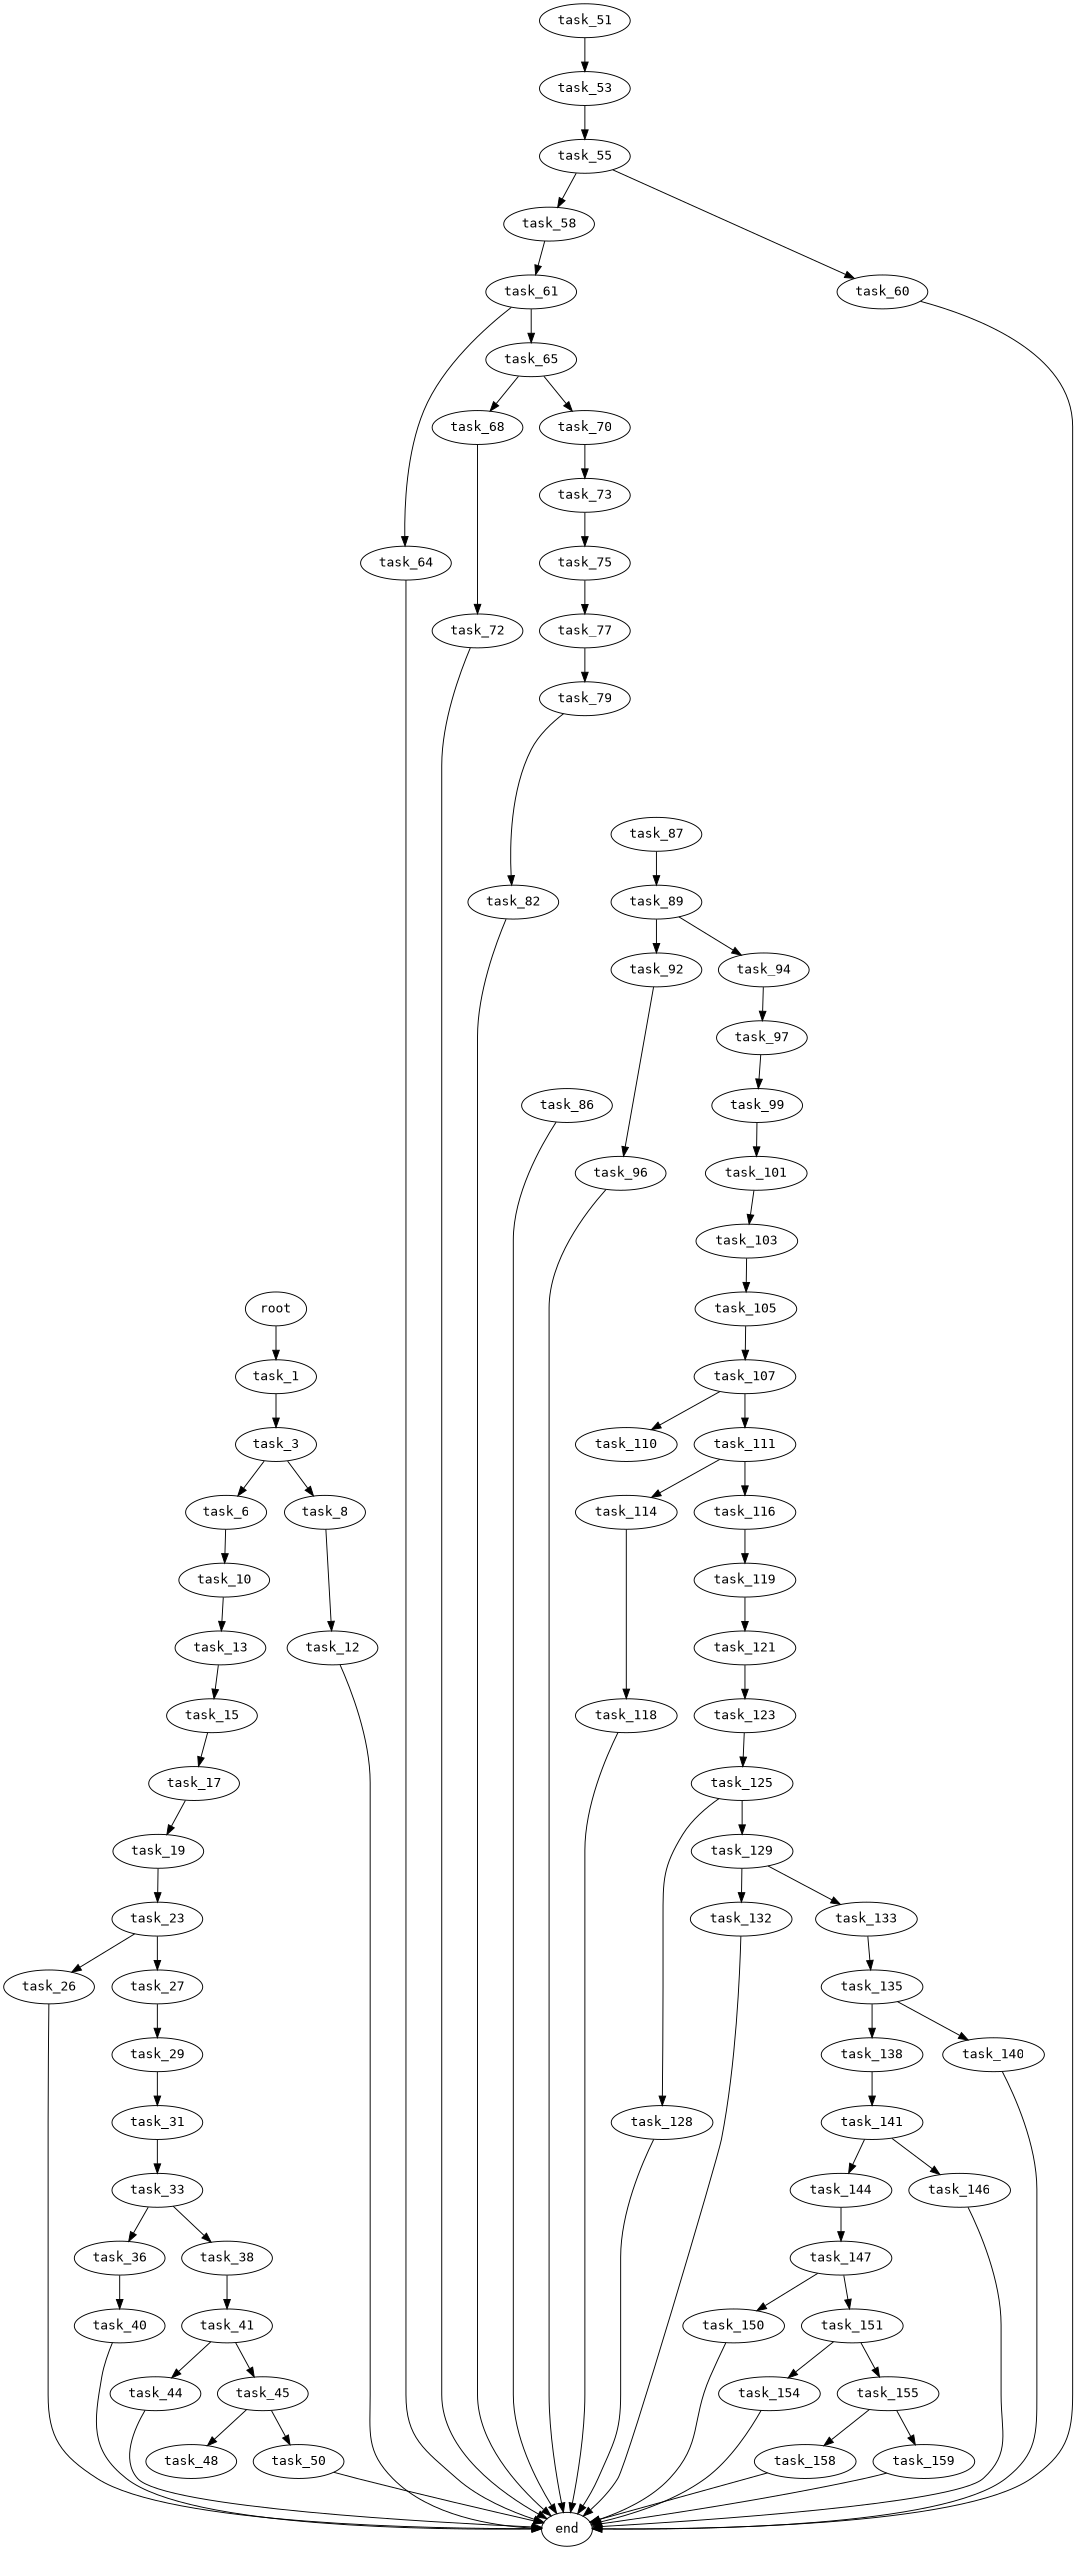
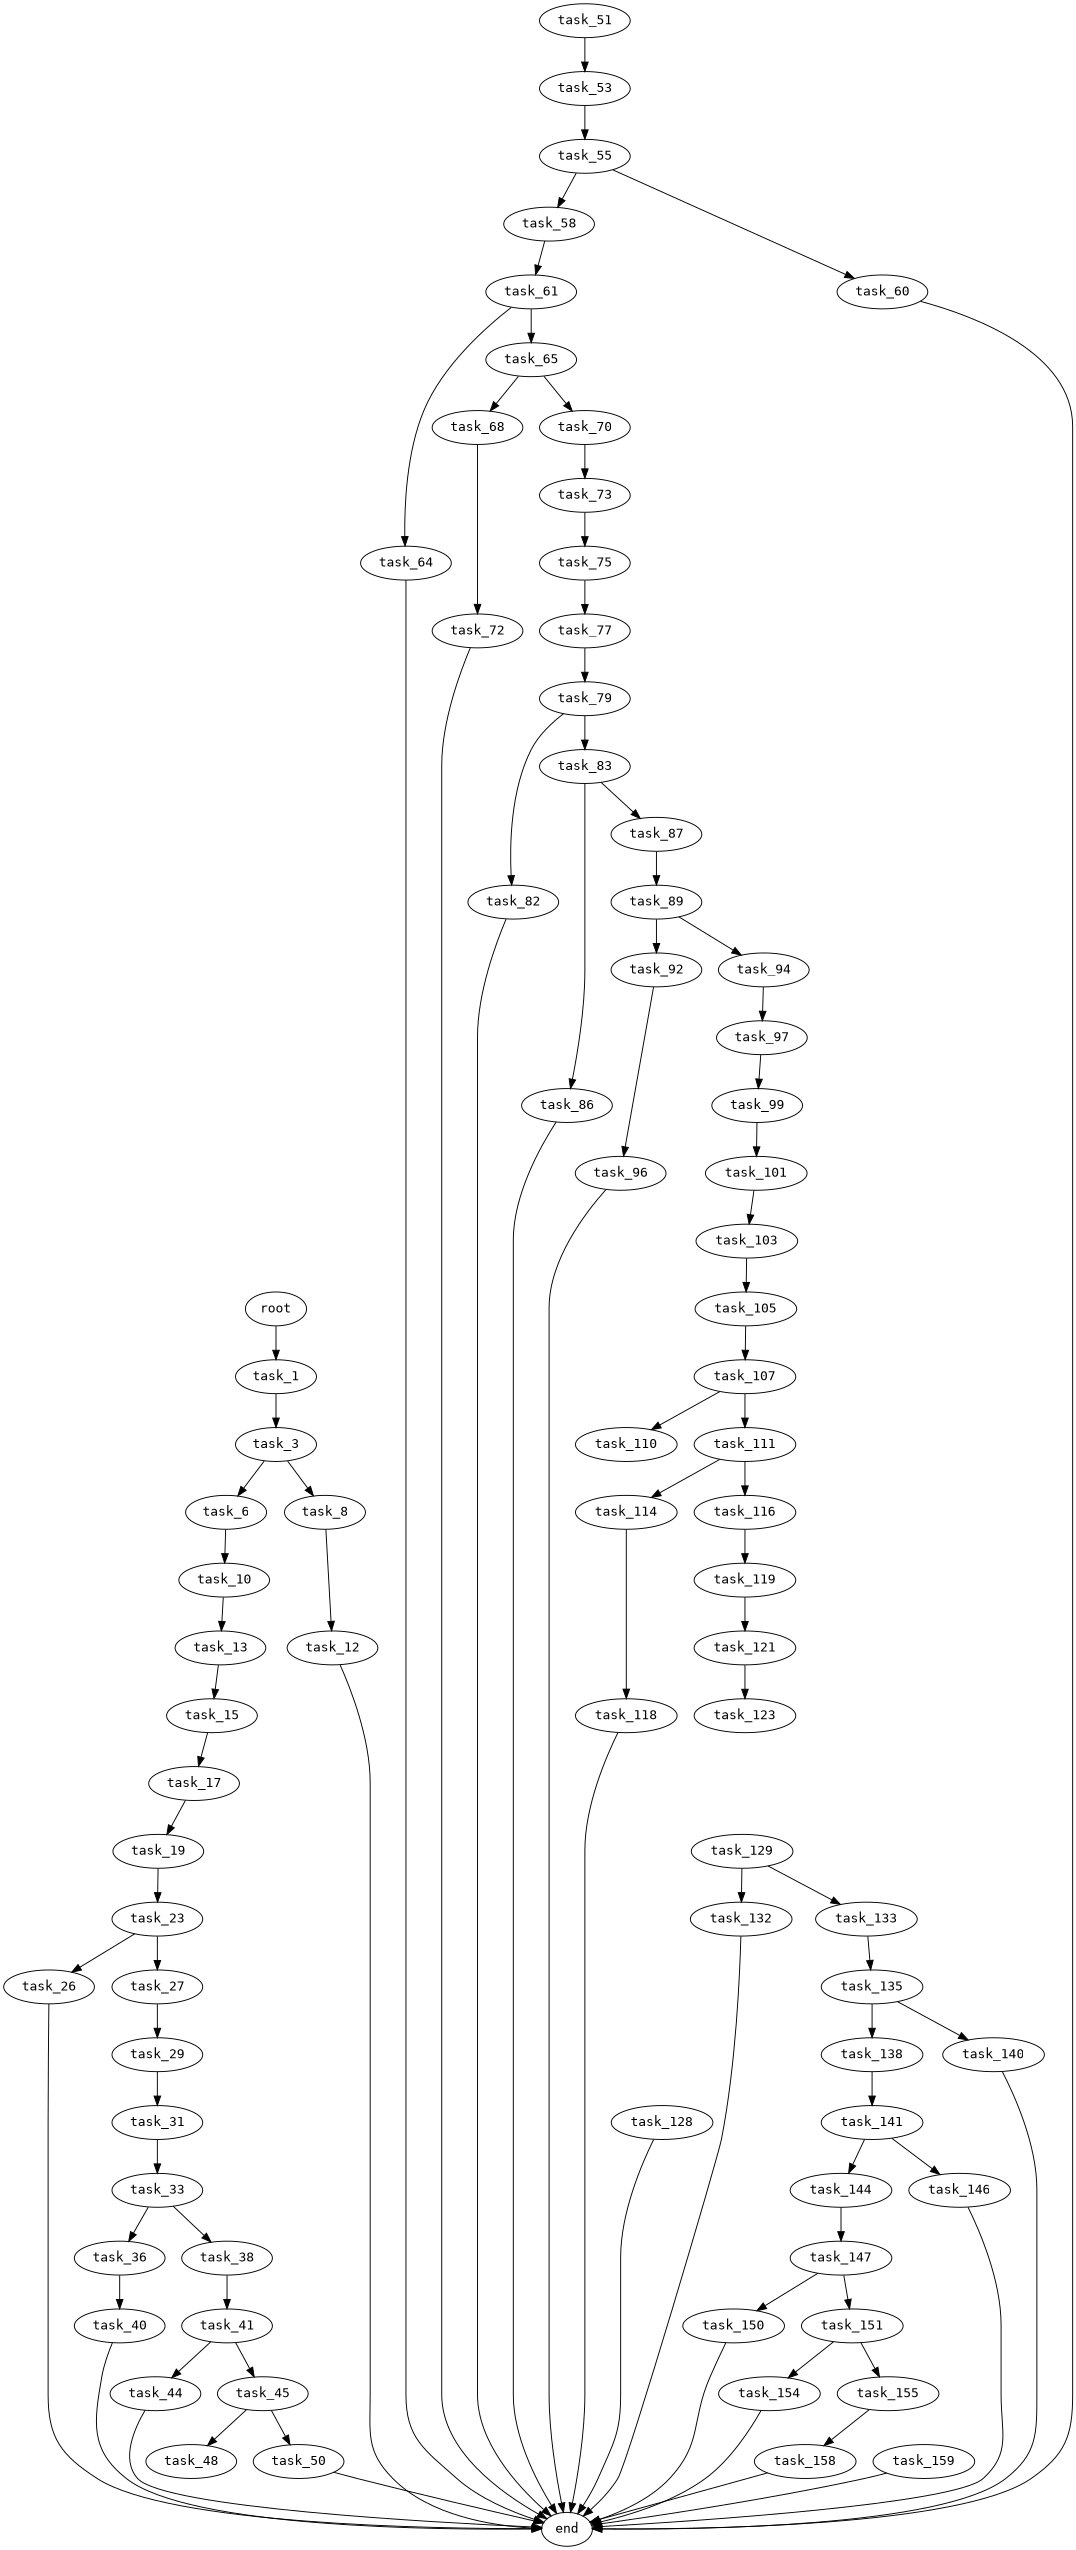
none -> (585, 767)
(742, 1784) -> none
(904, 2423) -> none
